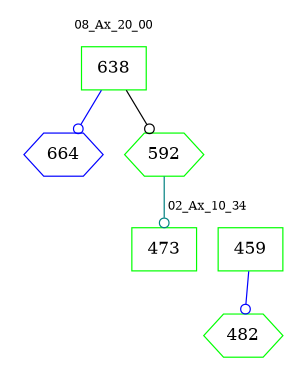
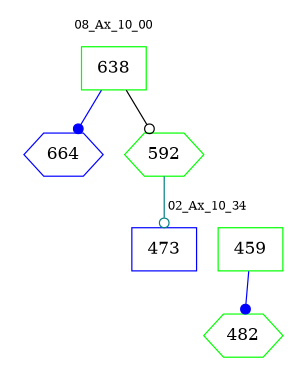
(114, 26) -> (114, 26)
(91, 107) -> (91, 107)
(164, 249) -> (164, 249)
(247, 288) -> (247, 288)
